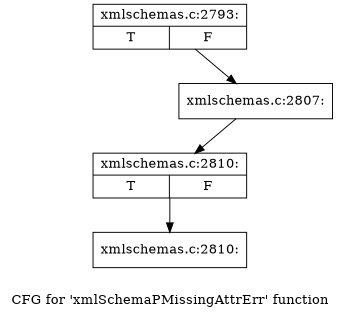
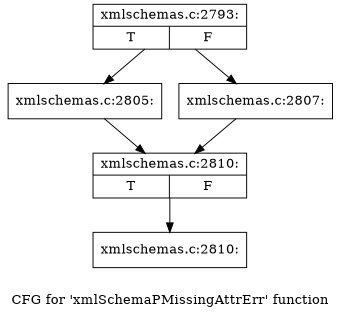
none -> (85, 101)
